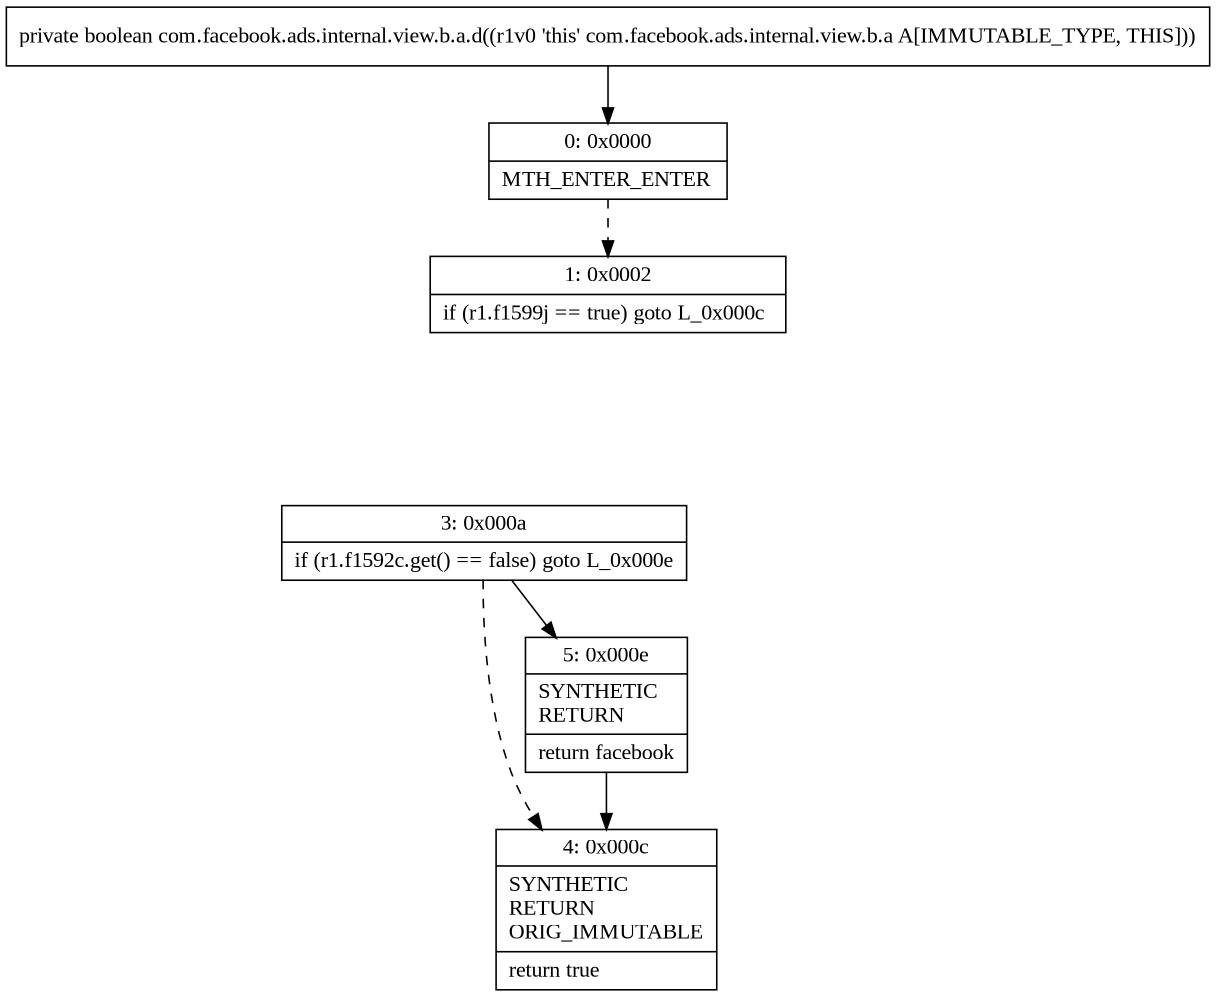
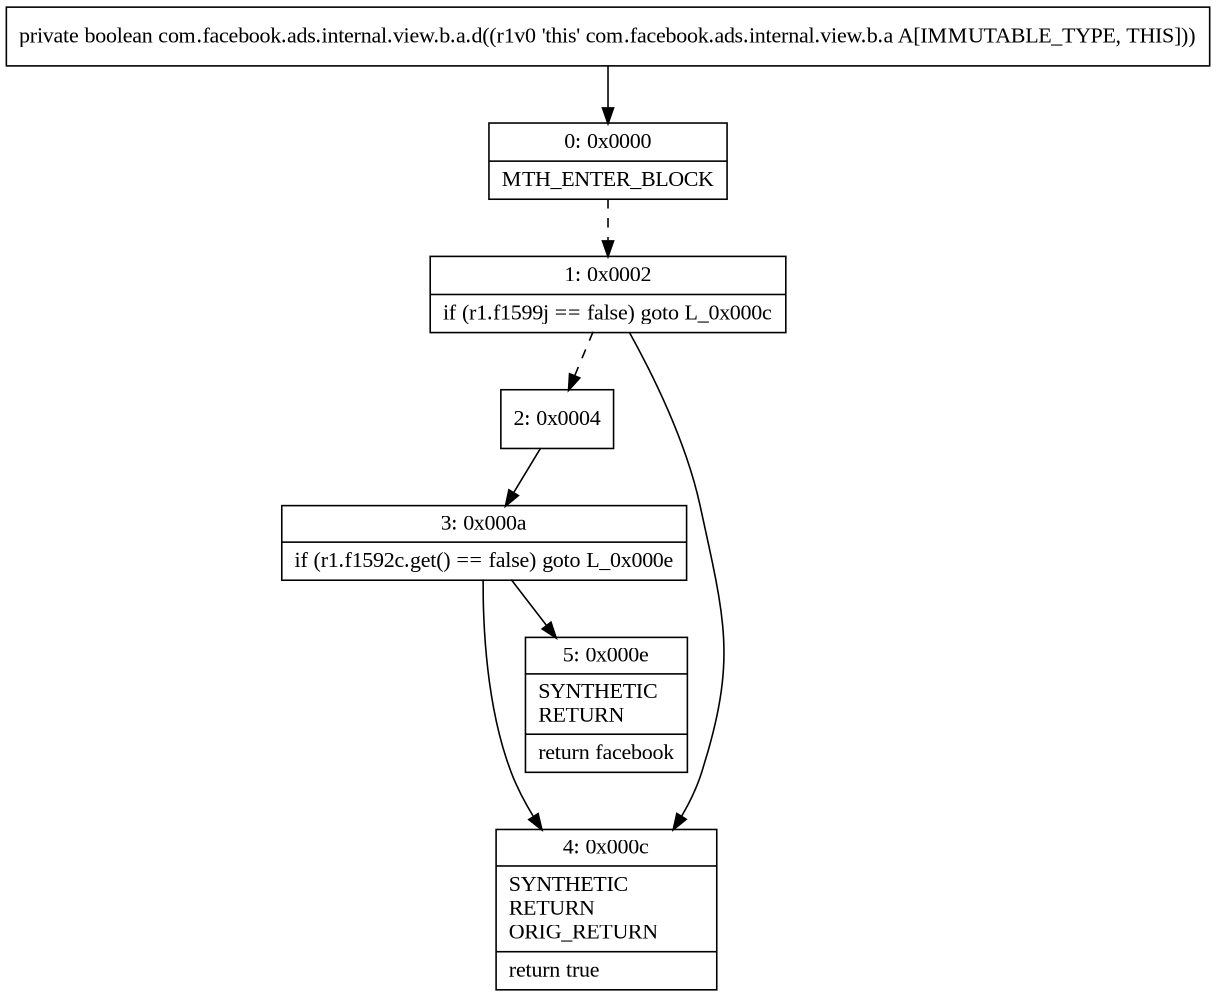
(606, 179) -> (608, 179)
(604, 313) -> (608, 313)
none -> (557, 419)
(493, 702) -> (493, 702)
(606, 793) -> (714, 570)
(606, 932) -> (583, 932)
